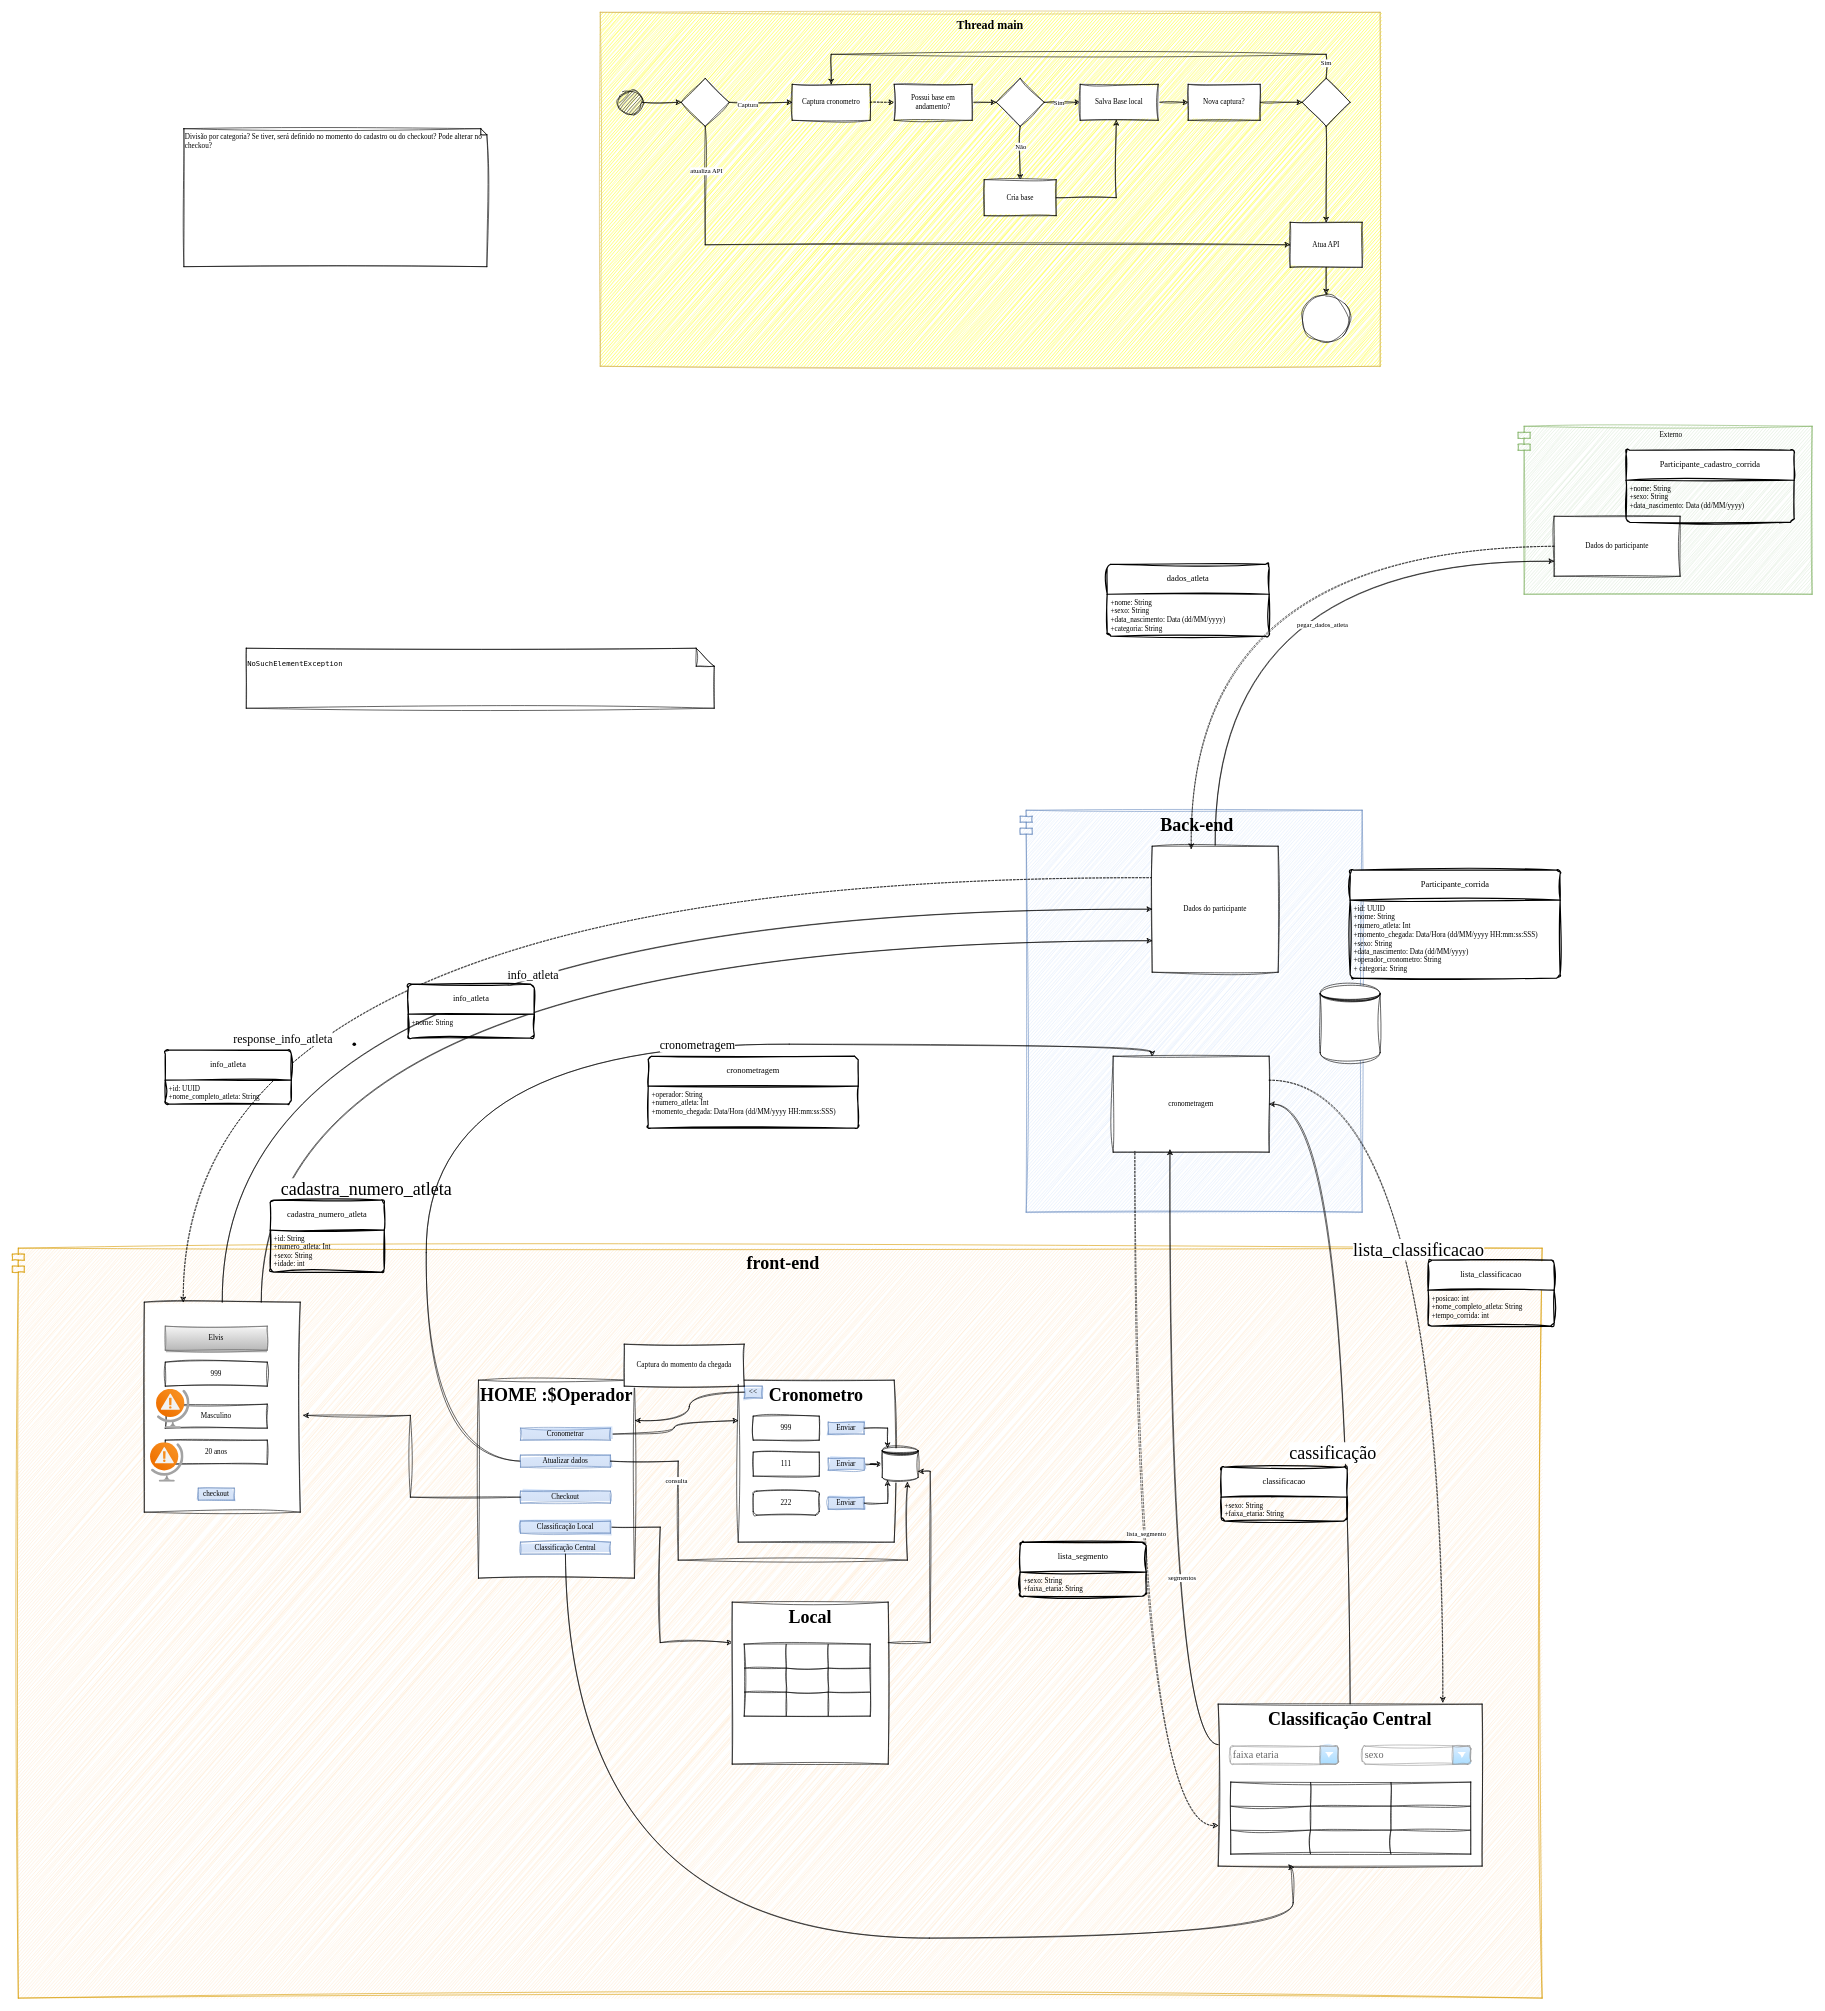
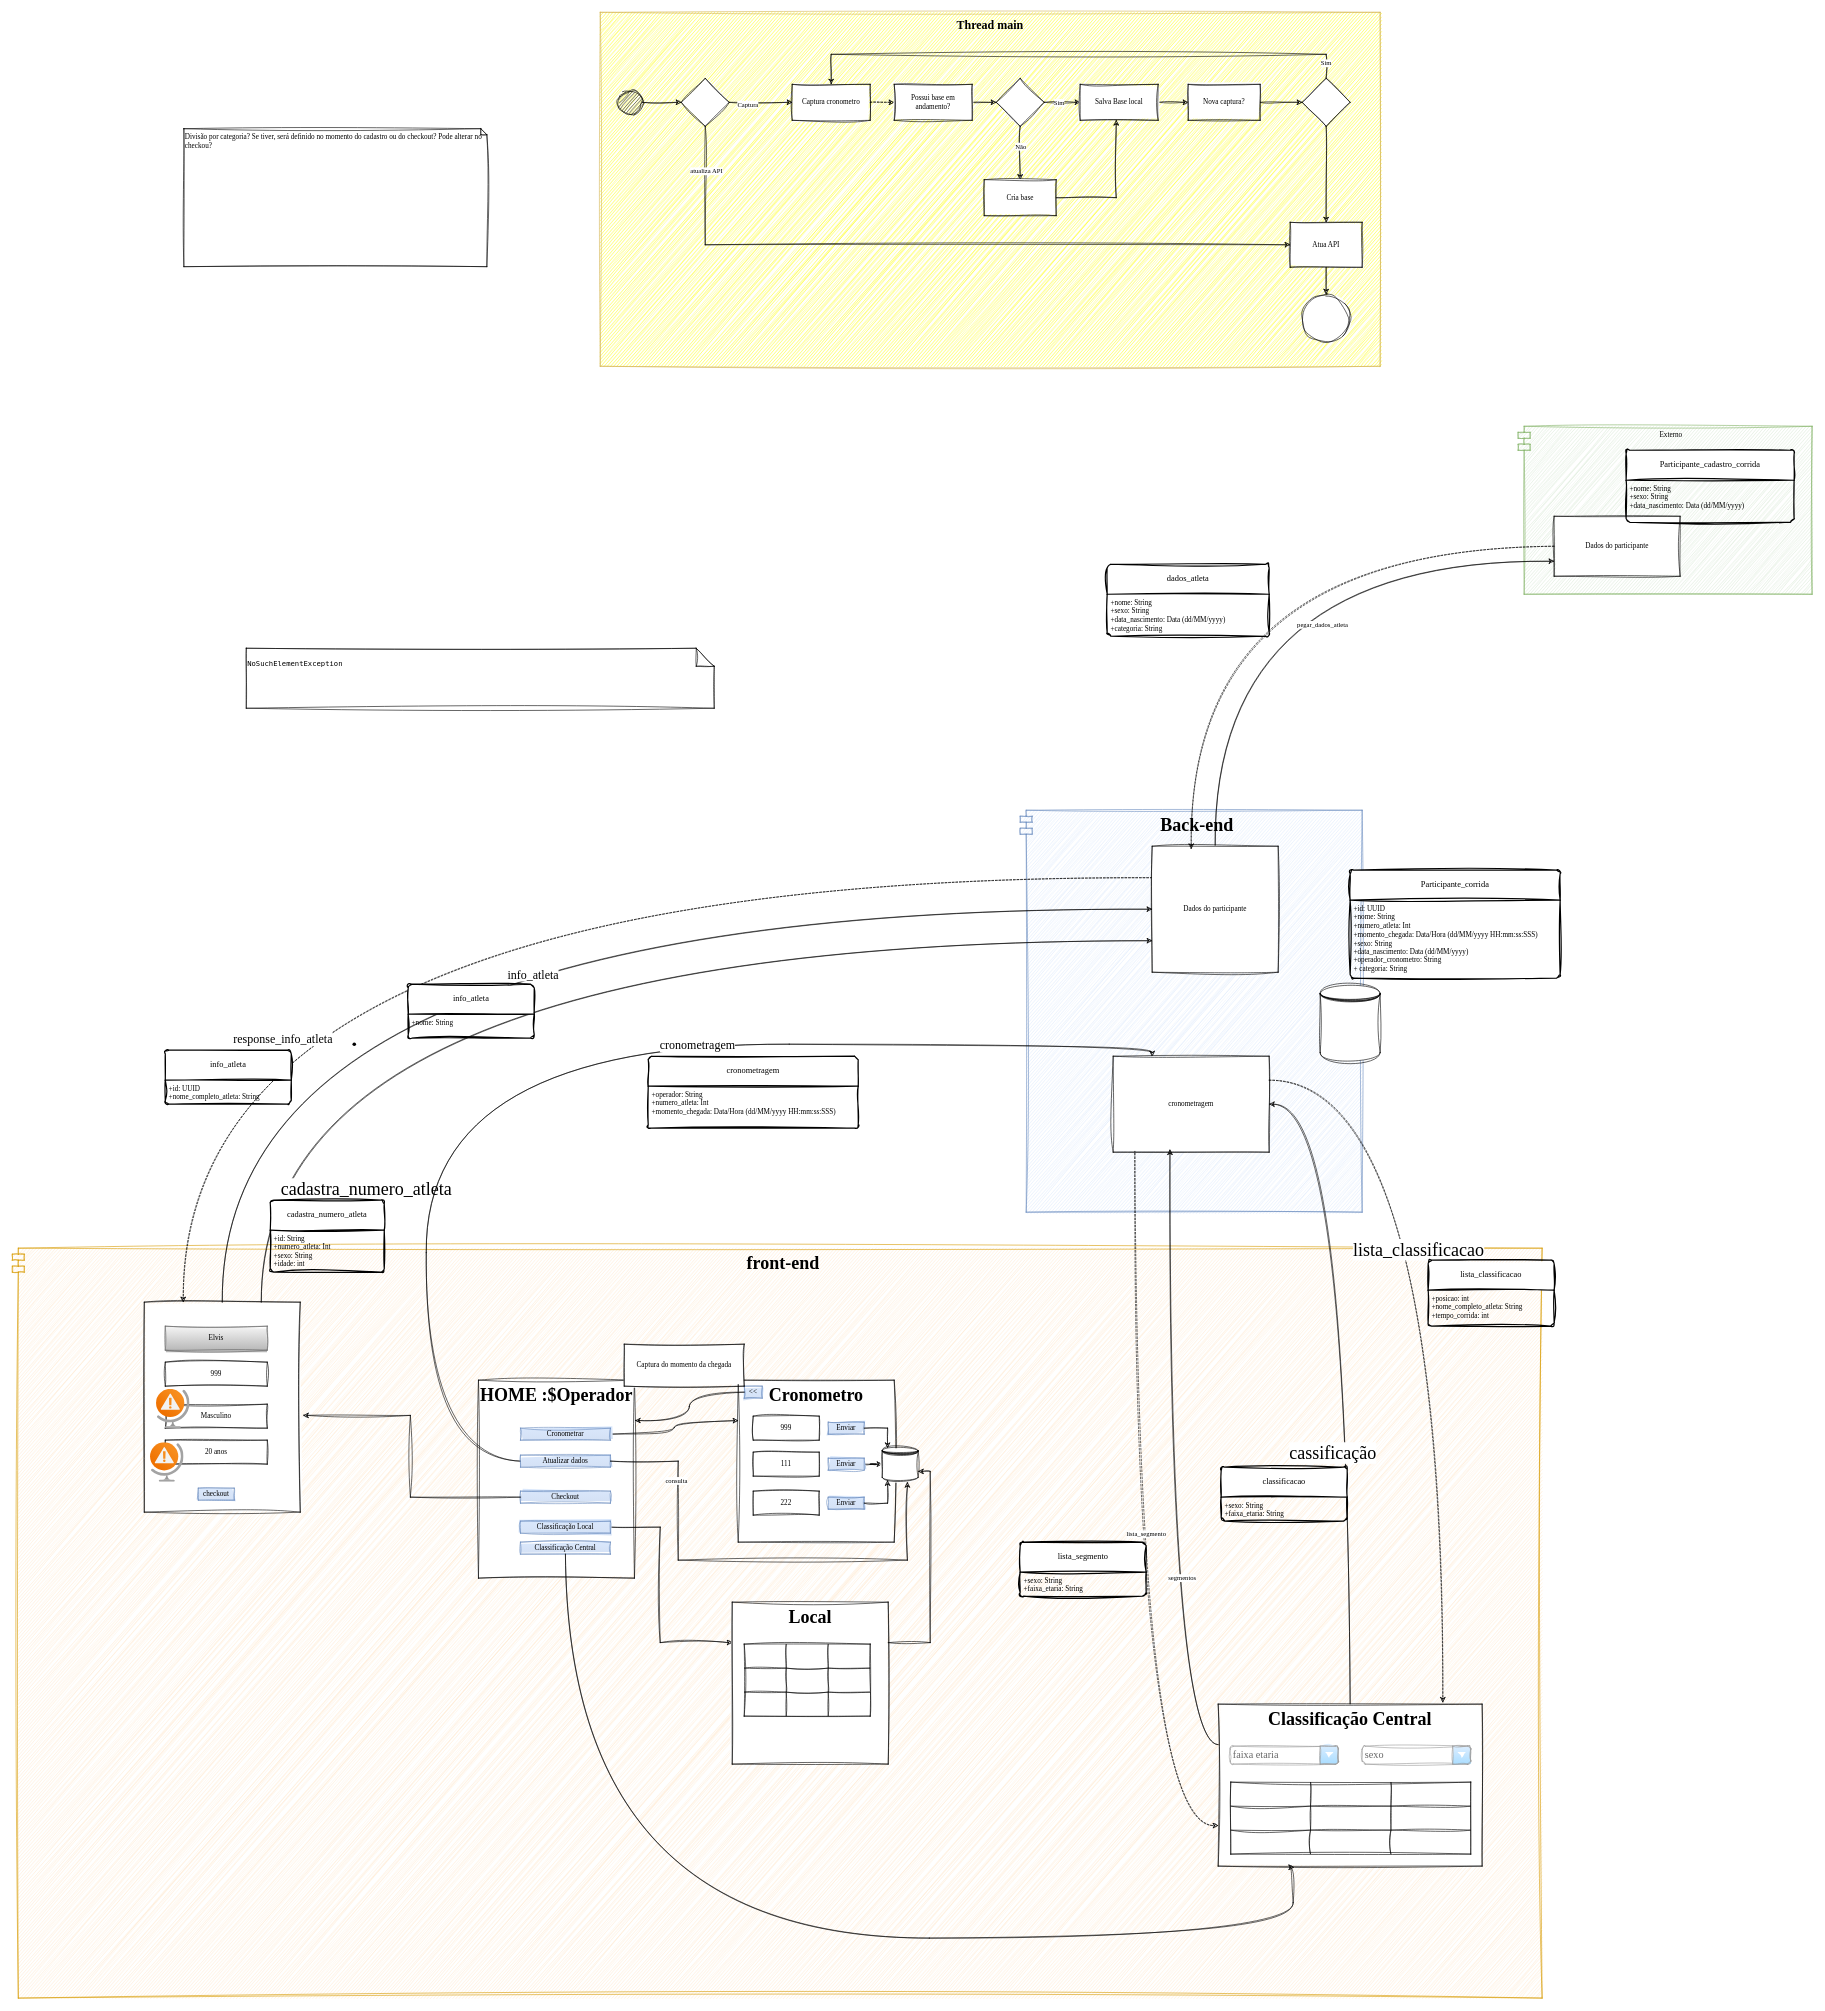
(786, 1503) -> (786, 1503)
